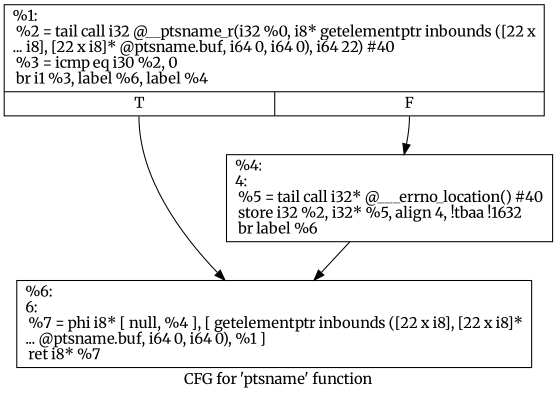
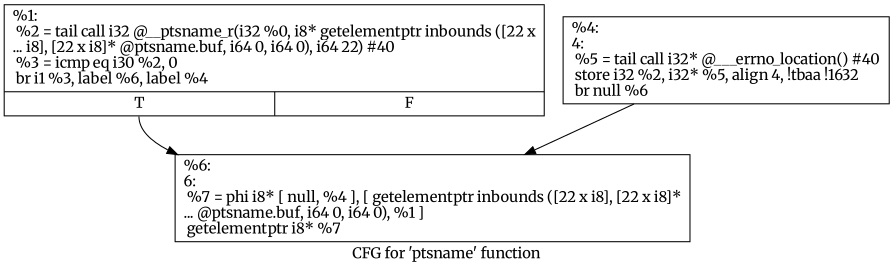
(409, 130) -> none
(276, 229) -> (610, 91)
(63, 355) -> (263, 229)
